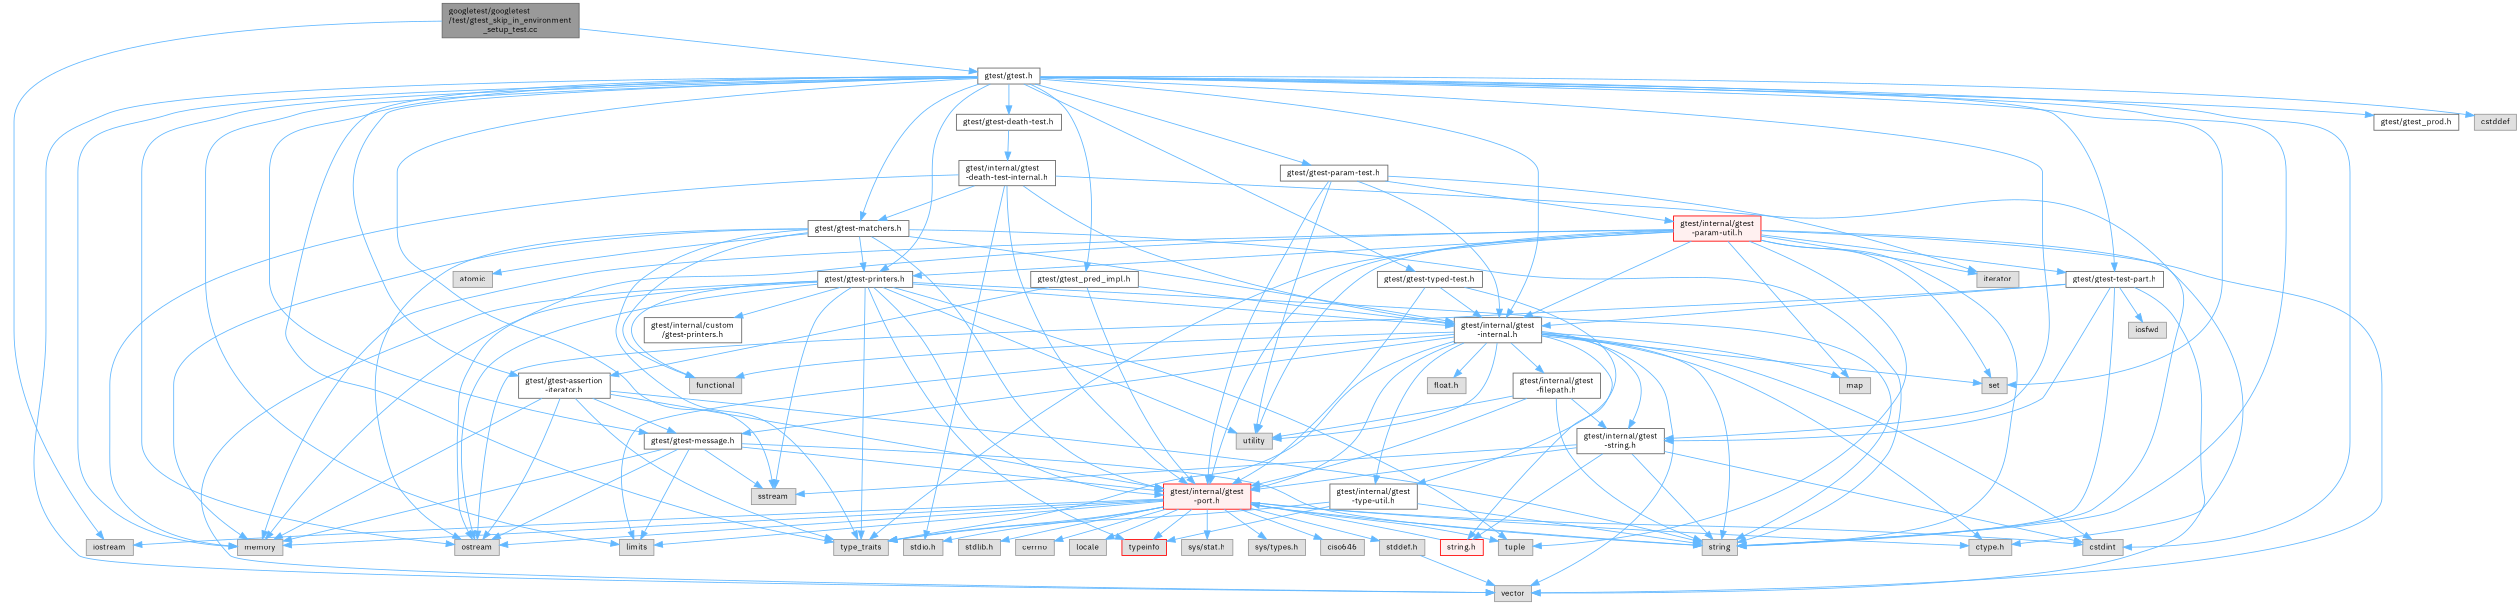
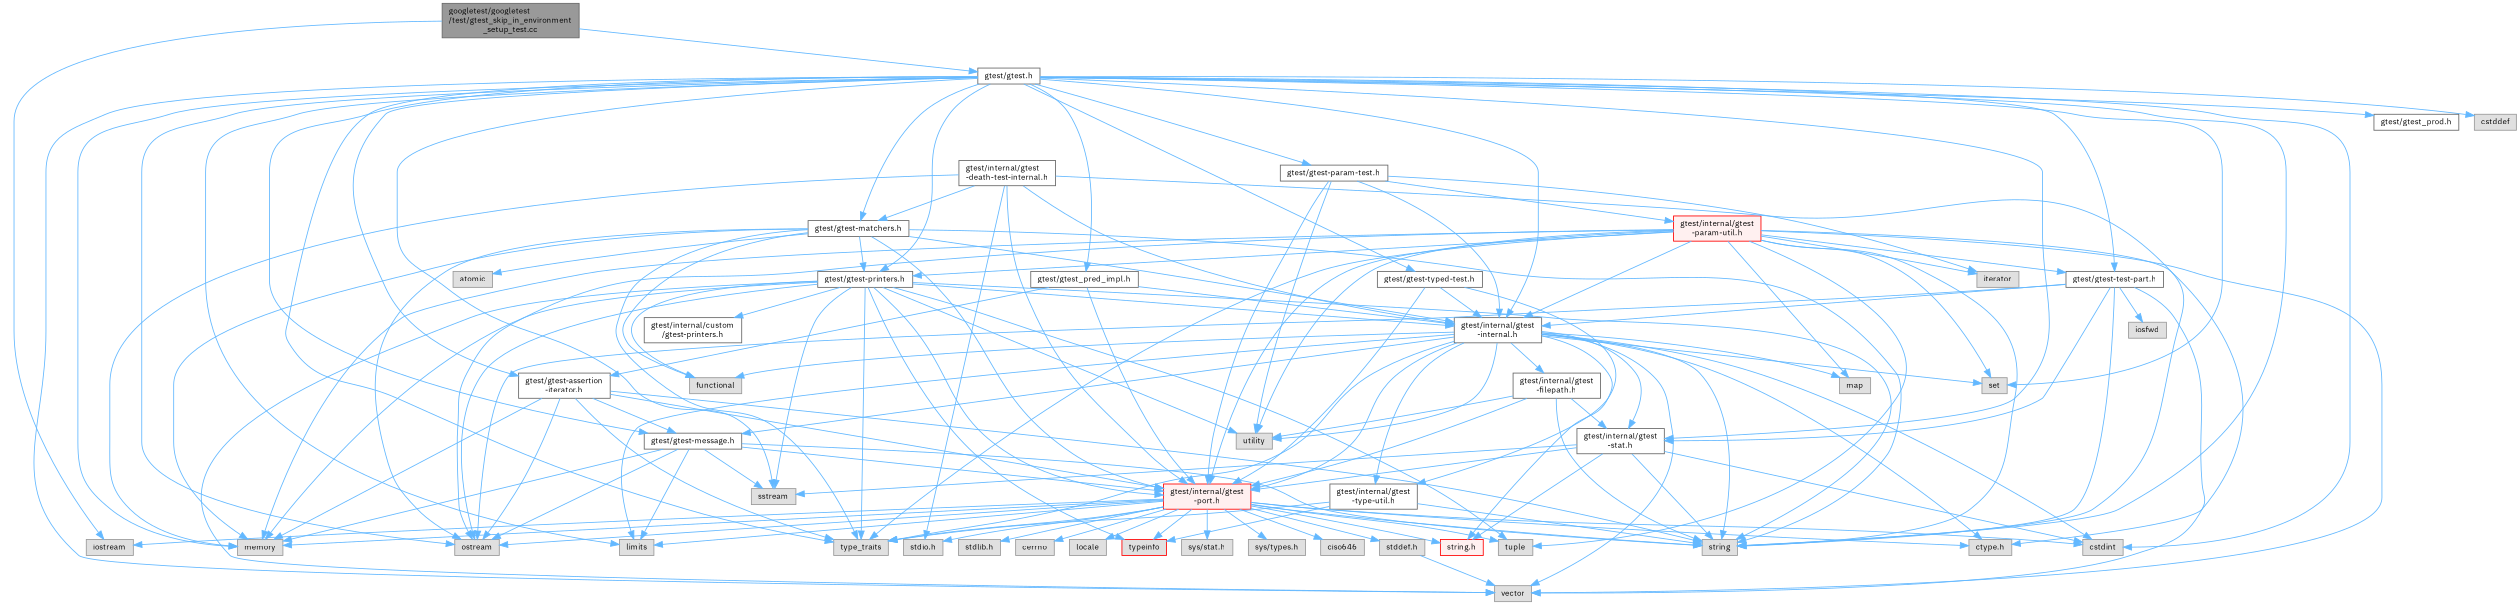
(1009, 122) -> none
(1447, 386) -> none
(1621, 441) -> (1621, 441)
(1373, 526) -> (1342, 523)
